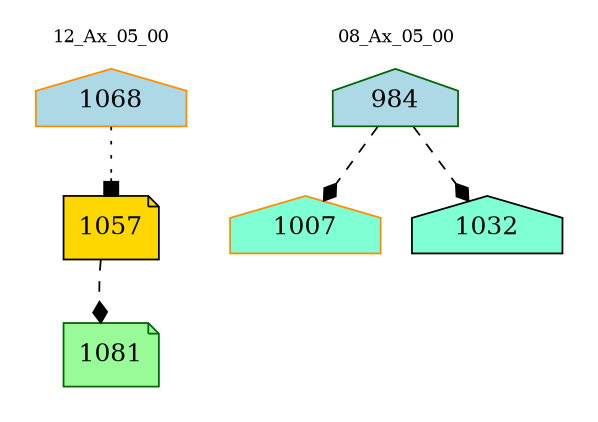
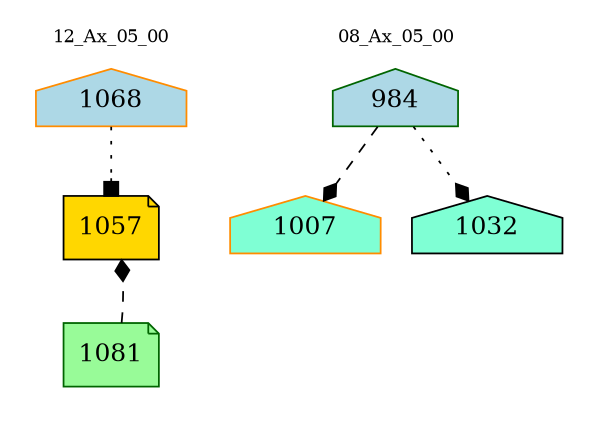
(435, 155) -> (435, 155)
(99, 281) -> (123, 302)
